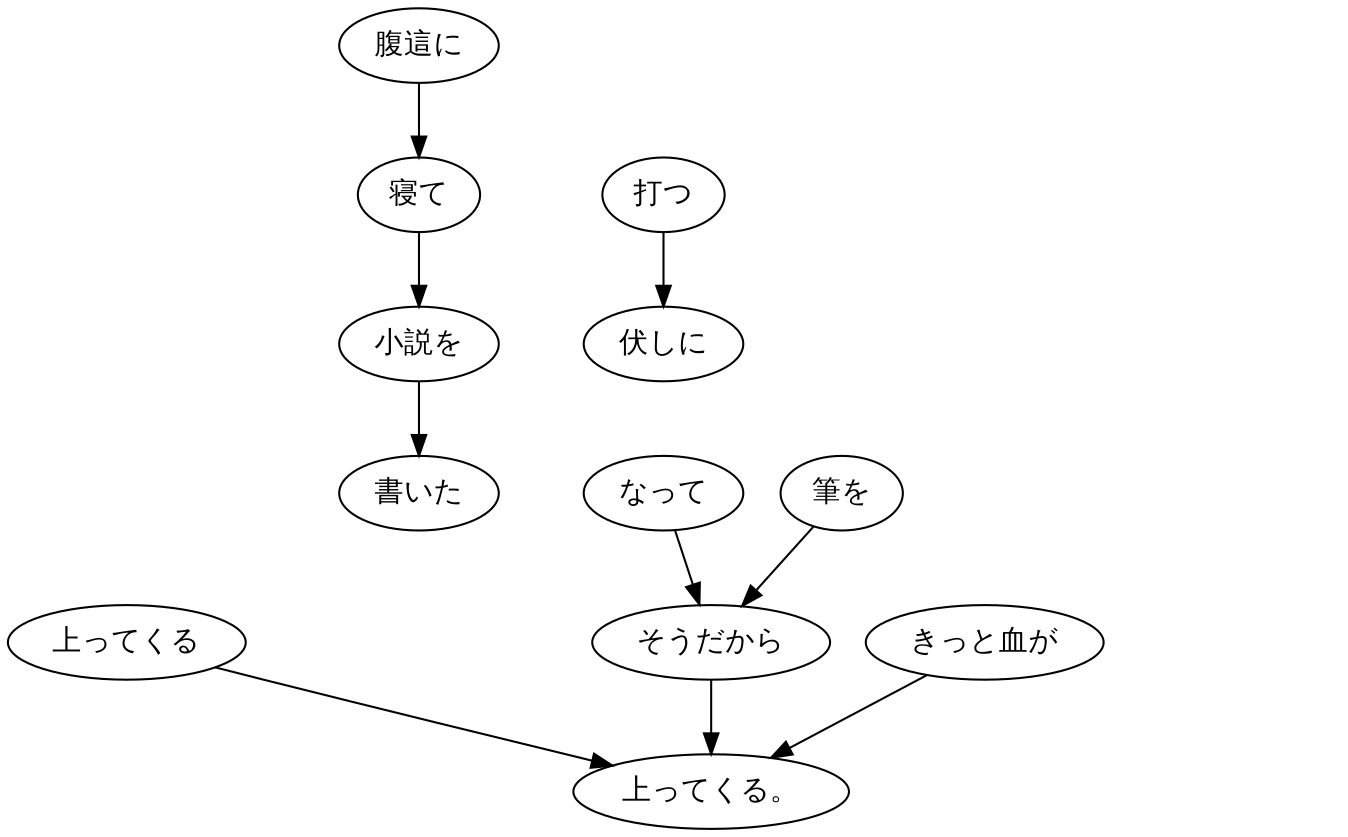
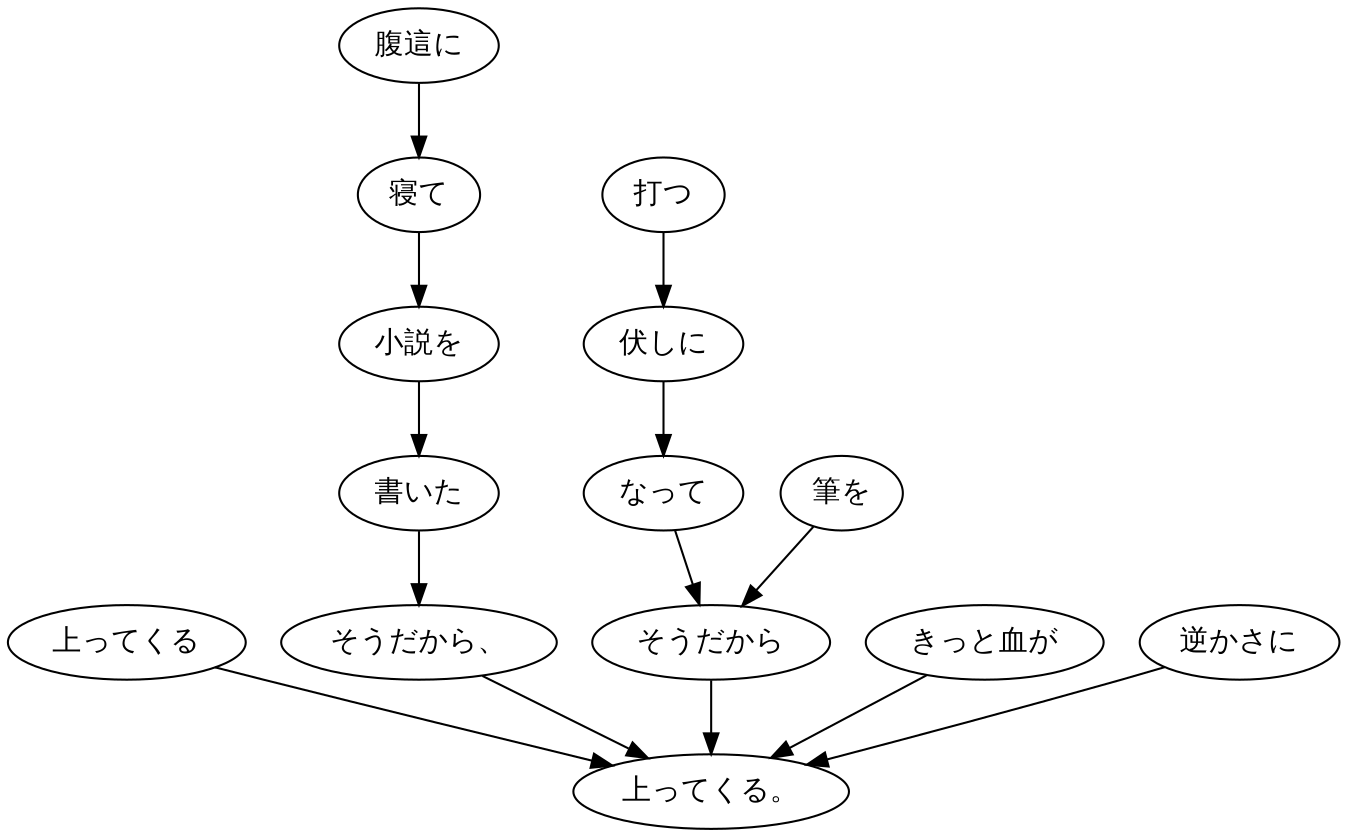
none -> (664, 408)
none -> (419, 642)
none -> (1240, 642)
